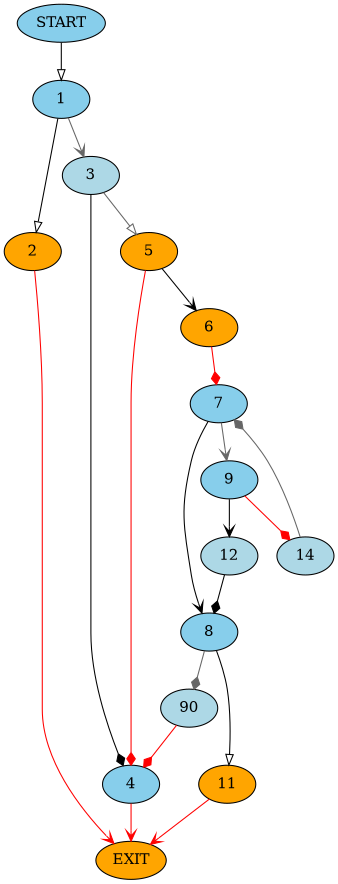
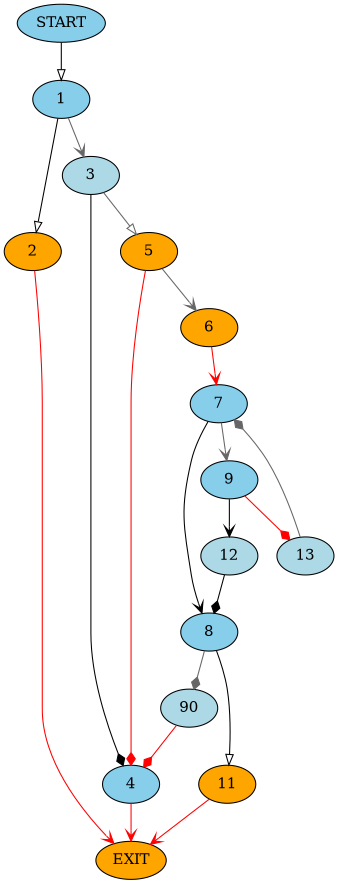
(176, 285) -> (176, 285)
(213, 359) -> (213, 360)
(305, 556) -> (305, 556)
